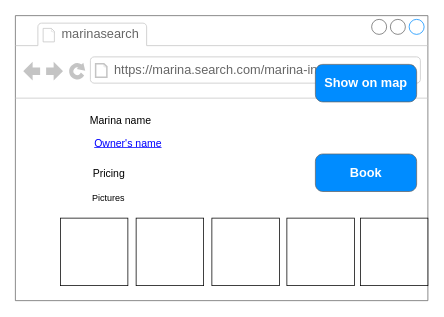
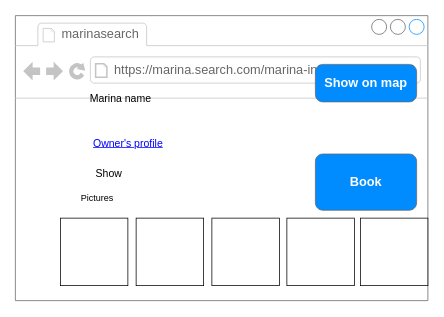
(121, 120) -> (121, 98)
(128, 143) -> (128, 143)
(109, 173) -> (109, 173)
(366, 173) -> (366, 182)
(109, 198) -> (98, 198)
